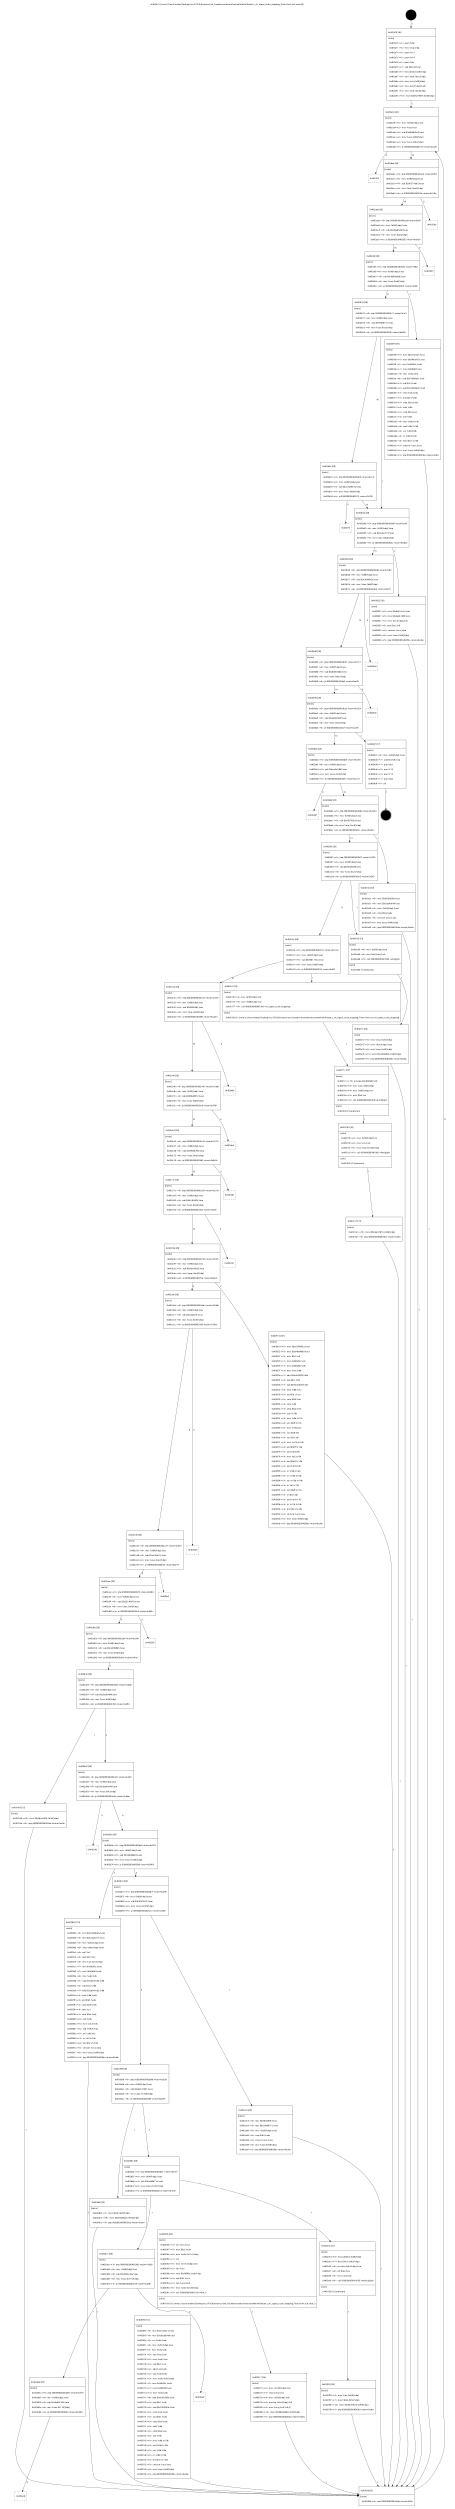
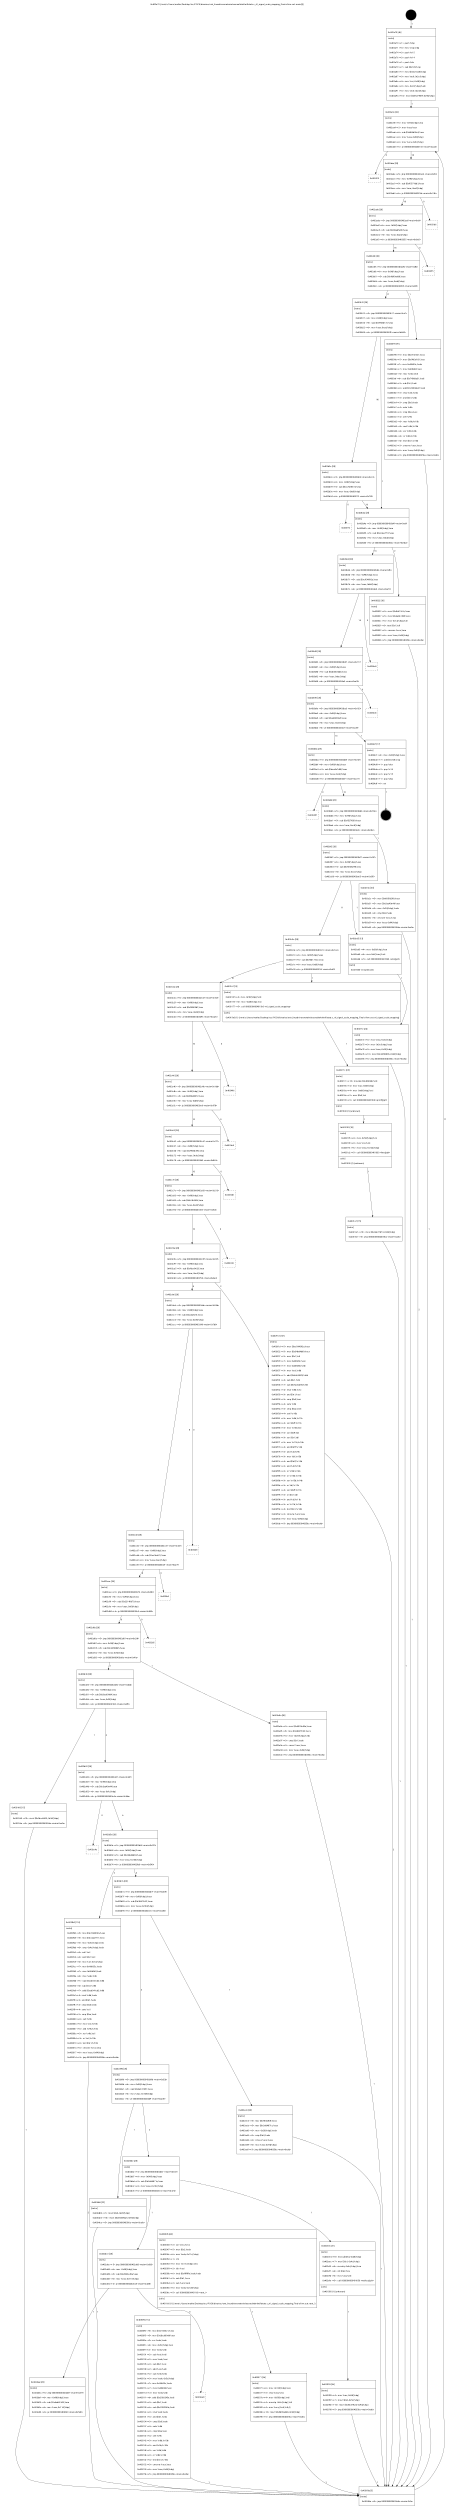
none -> (298, 1735)
(21, 2496) -> none
